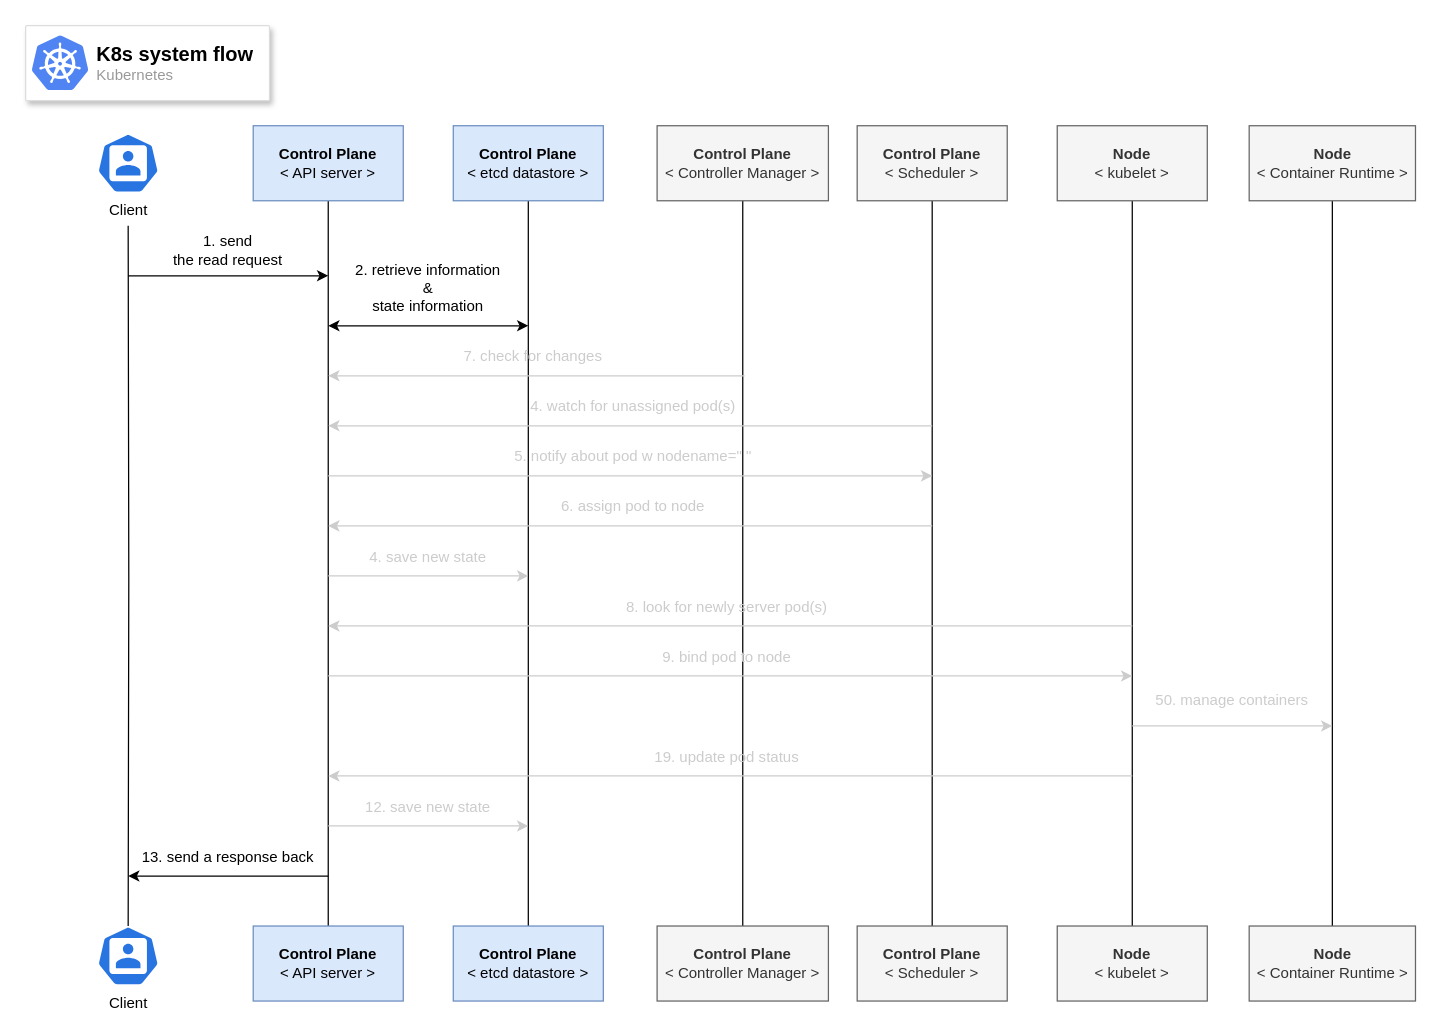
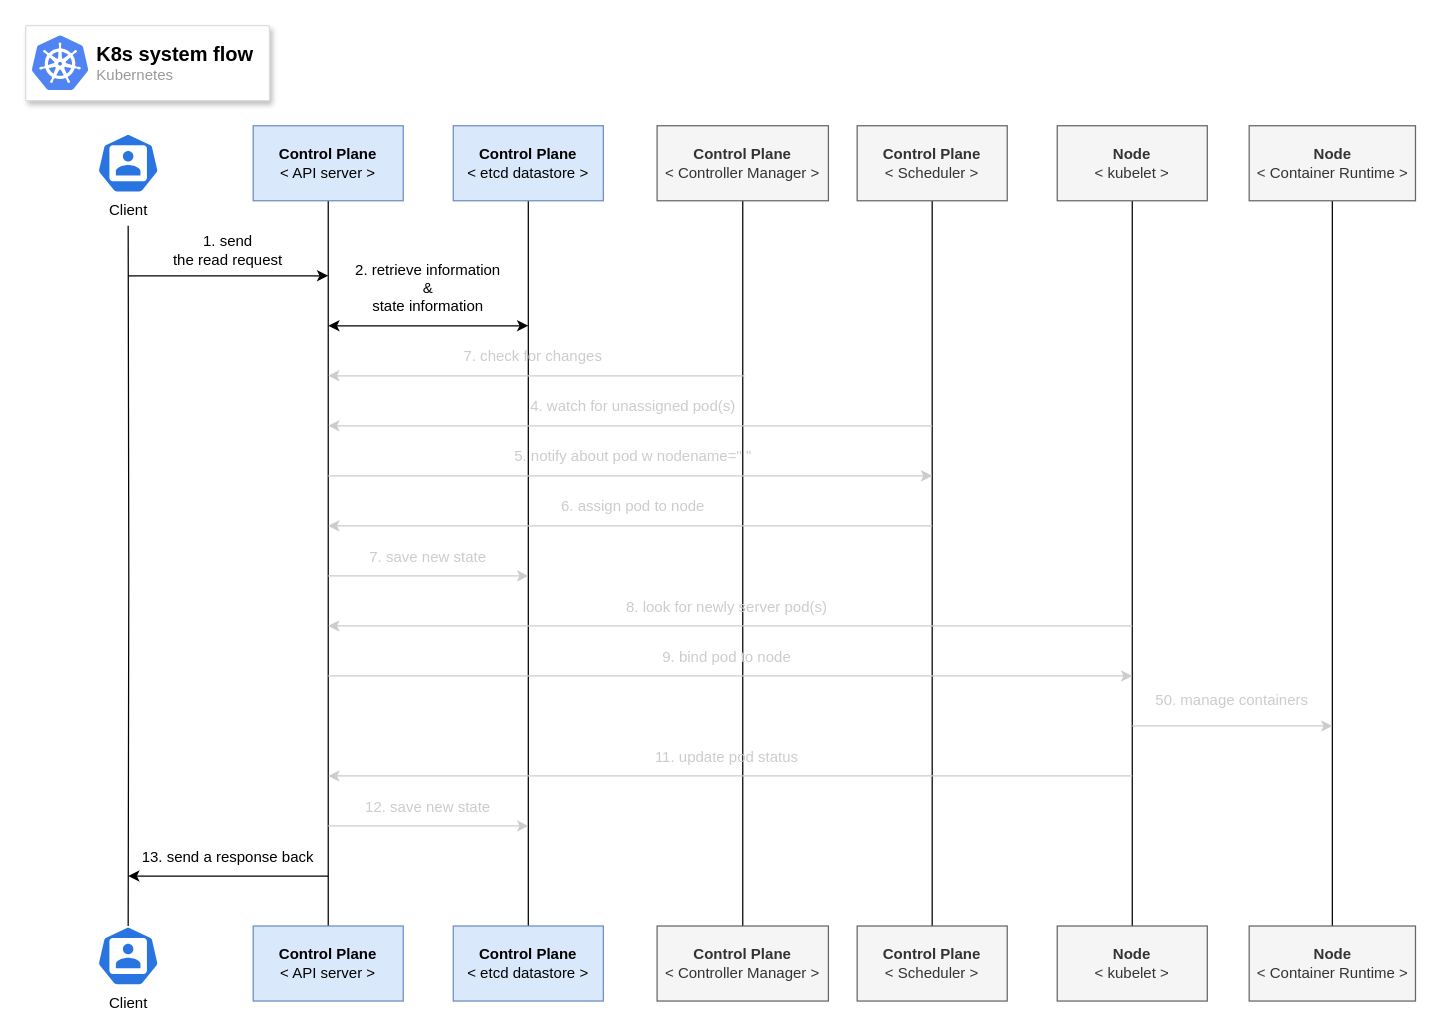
(428, 557) -> (428, 557)
(727, 757) -> (727, 757)
